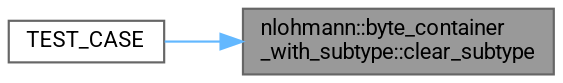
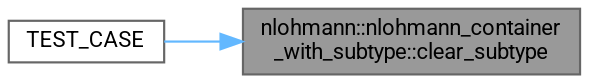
(398, 42) -> (412, 42)
